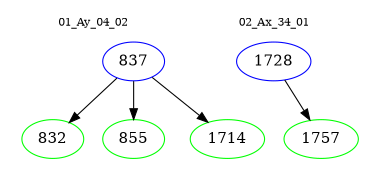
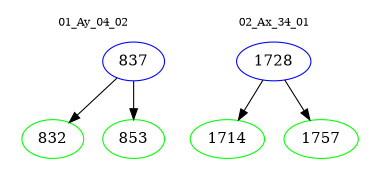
(166, 89) -> (254, 95)
(134, 139) -> (134, 139)
